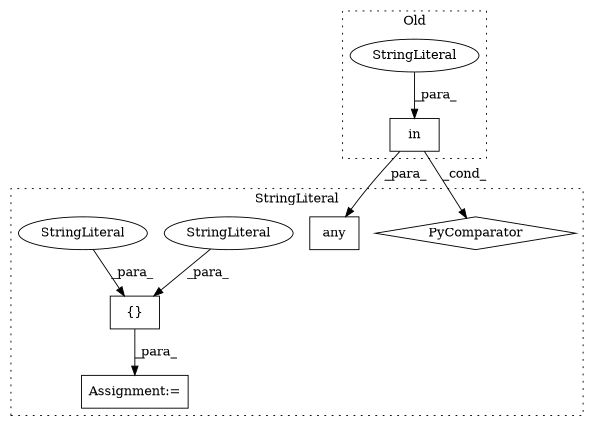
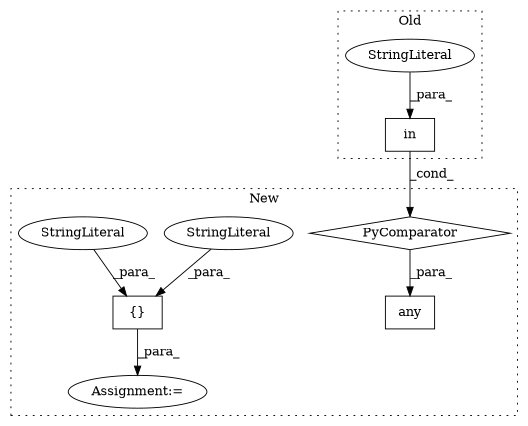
(375, 180) -> (410, 268)
(297, 199) -> (264, 199)
(135, 392) -> (138, 392)
